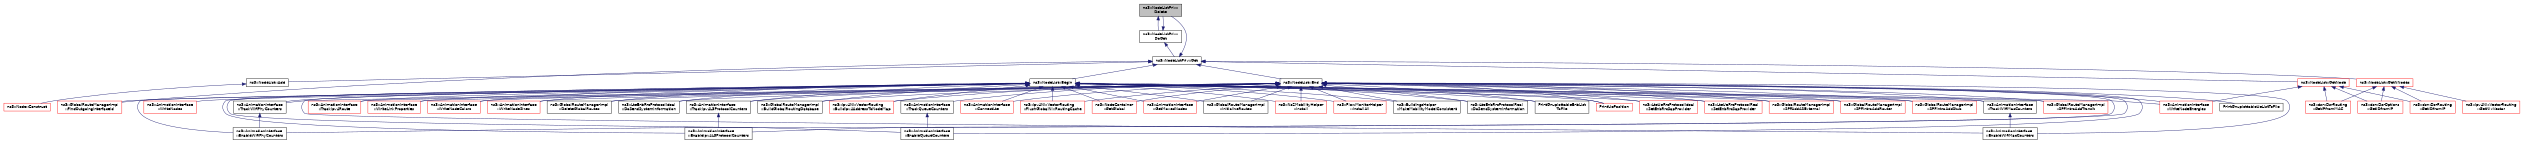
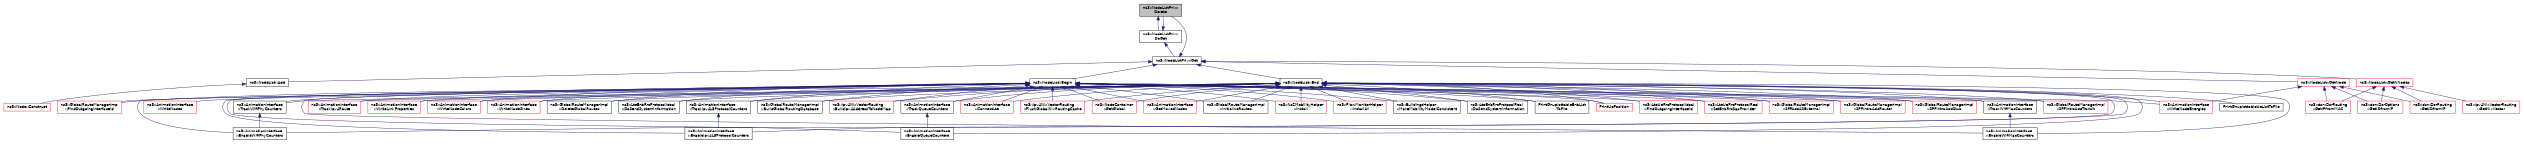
(814, 67) -> (699, 89)
none -> (992, 94)
(1669, 107) -> (1669, 107)
